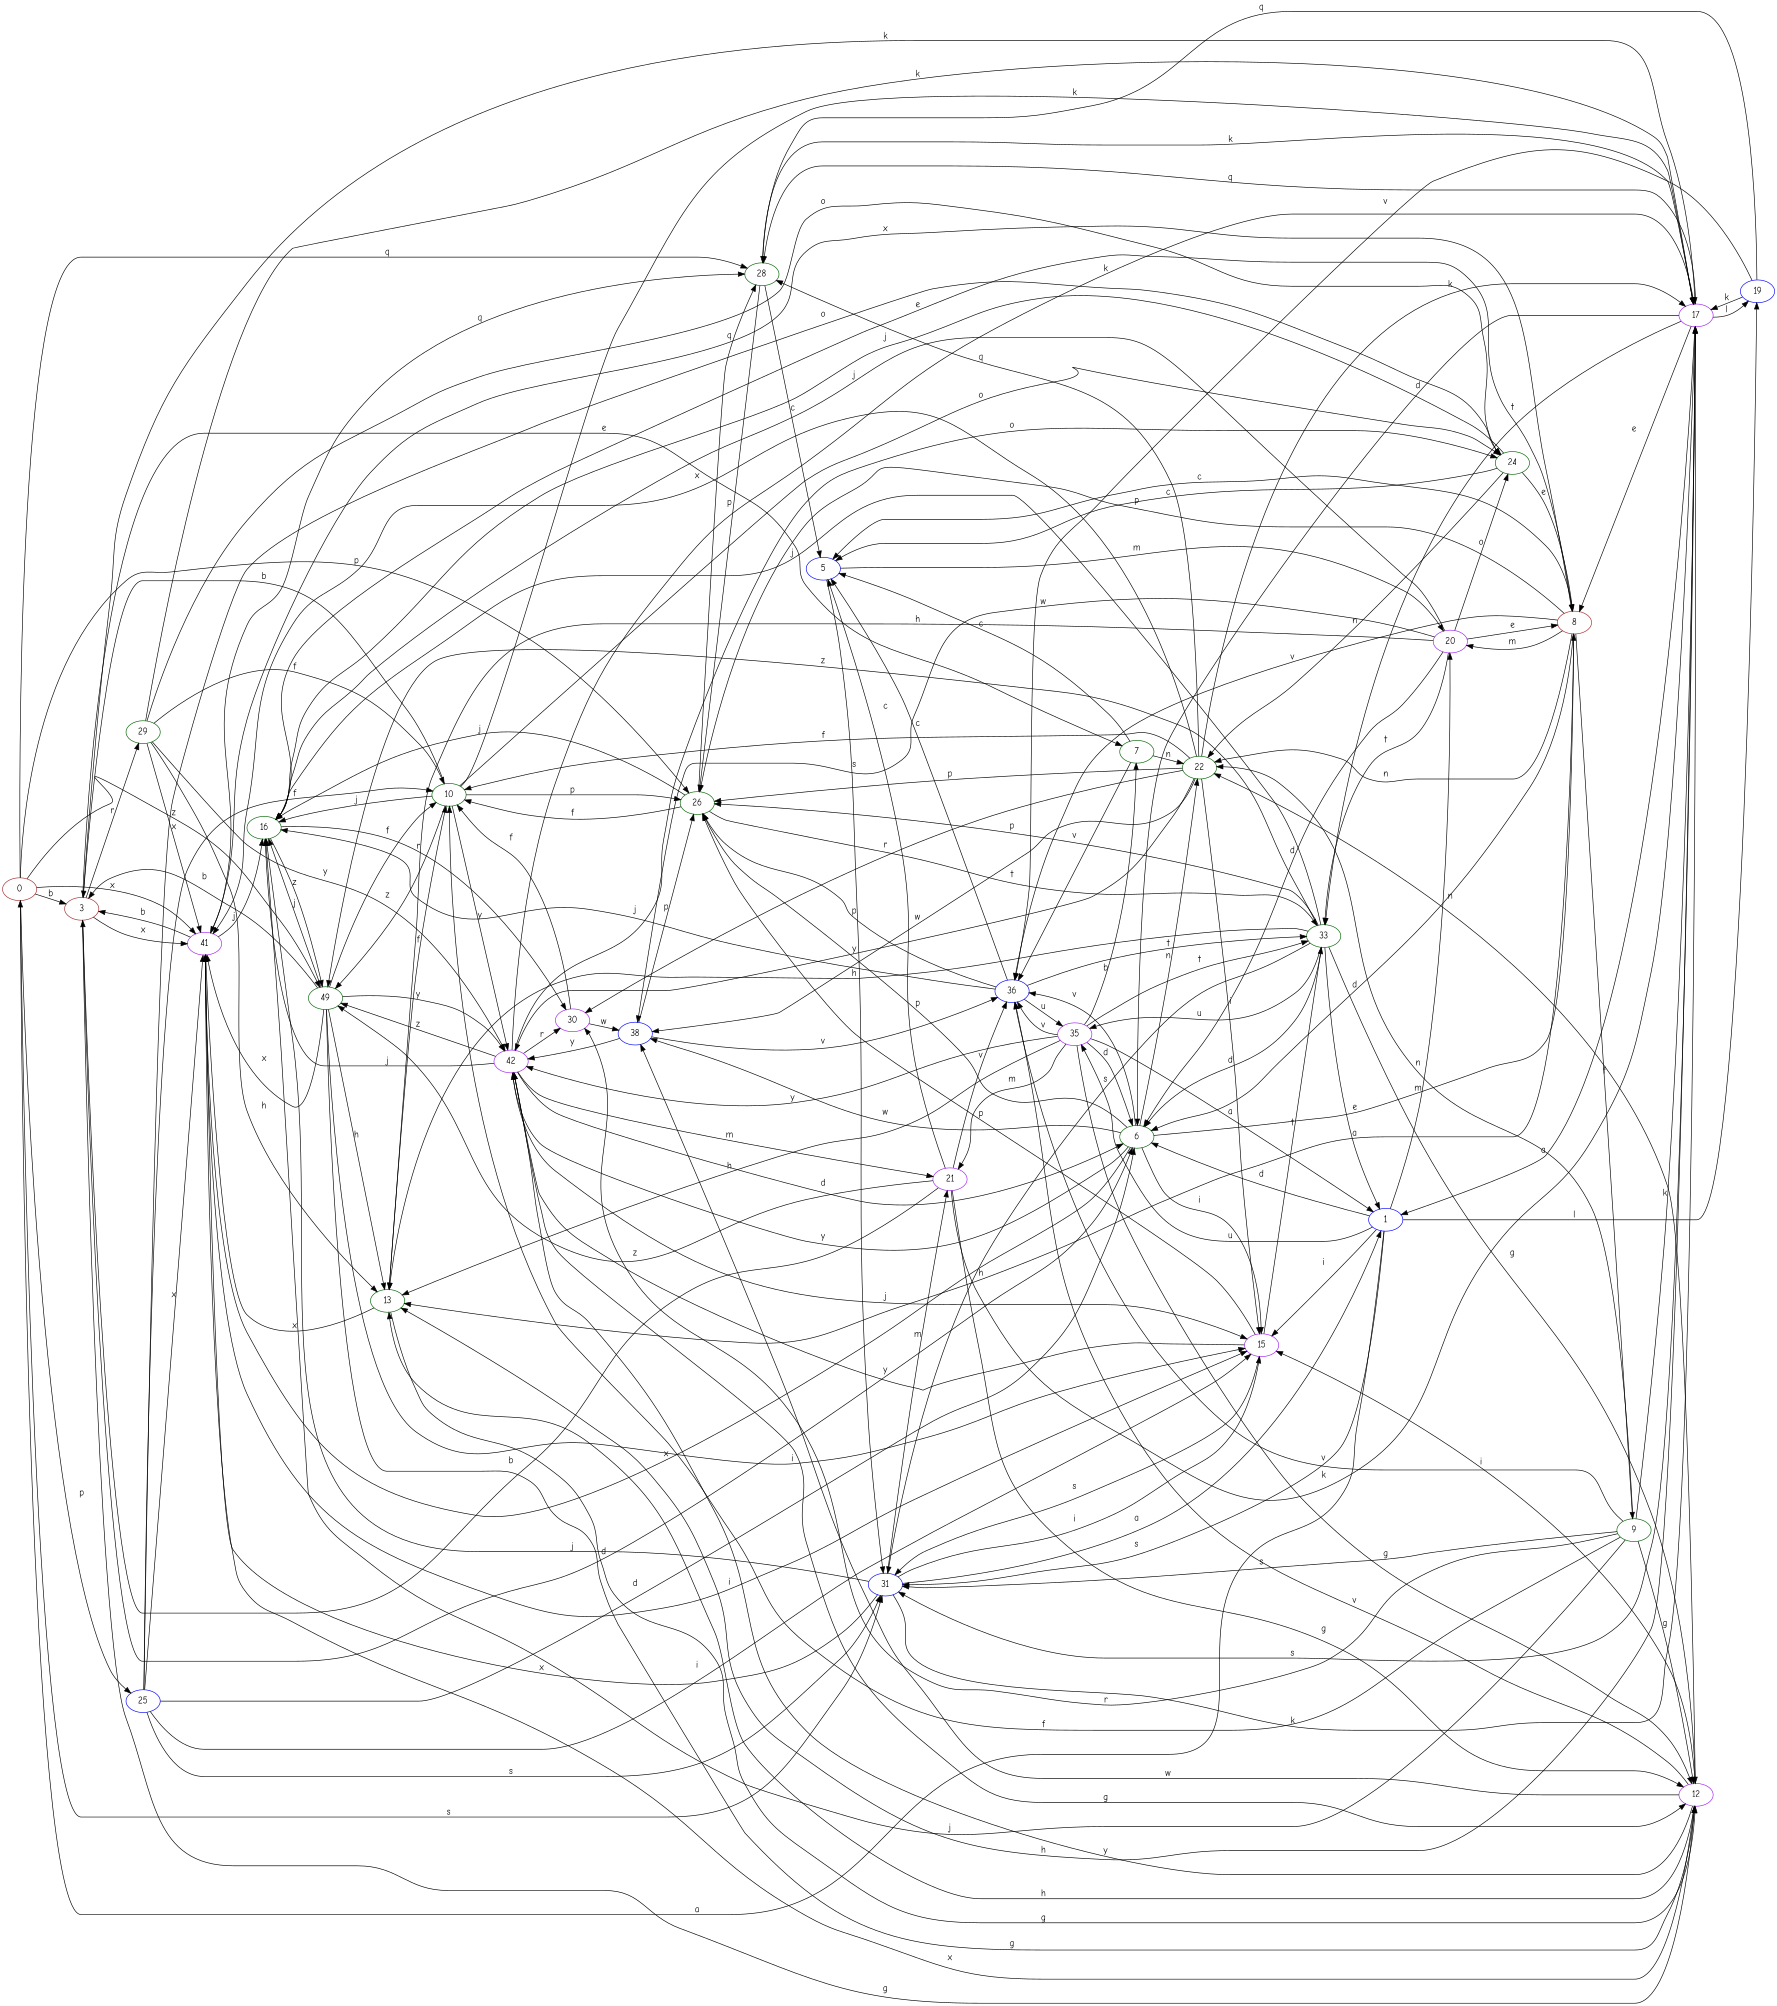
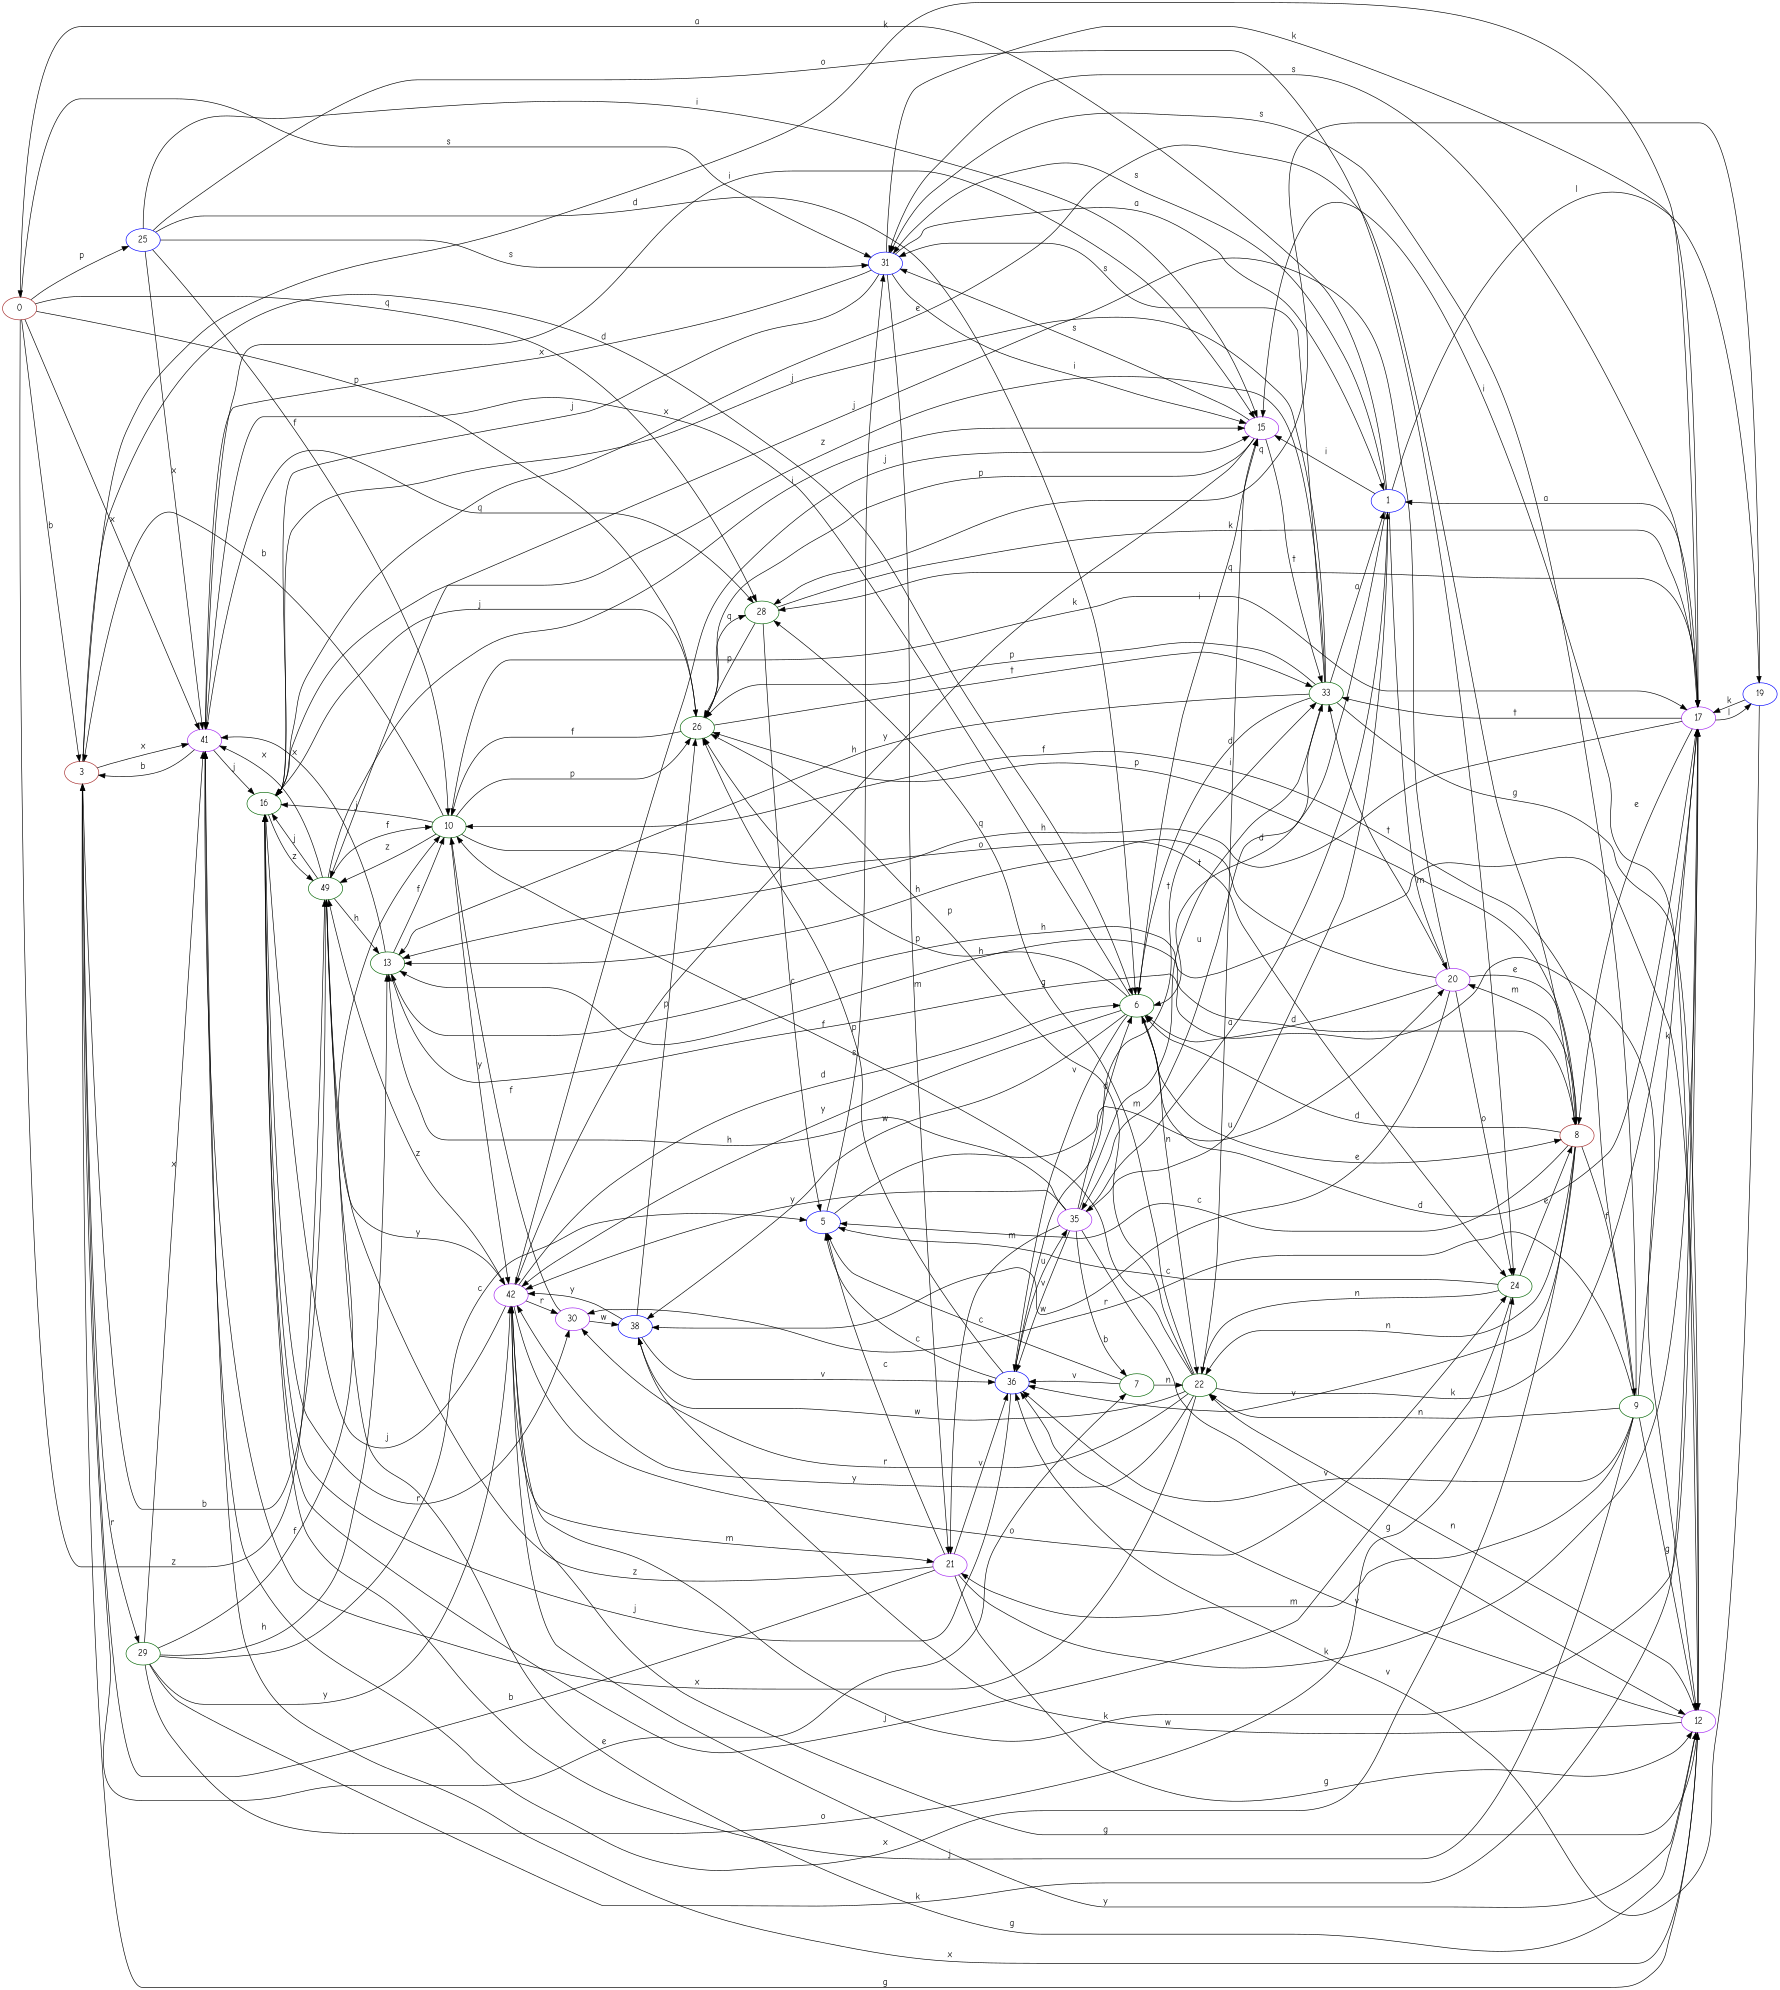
none -> (450, 1392)
none -> (1335, 1606)
